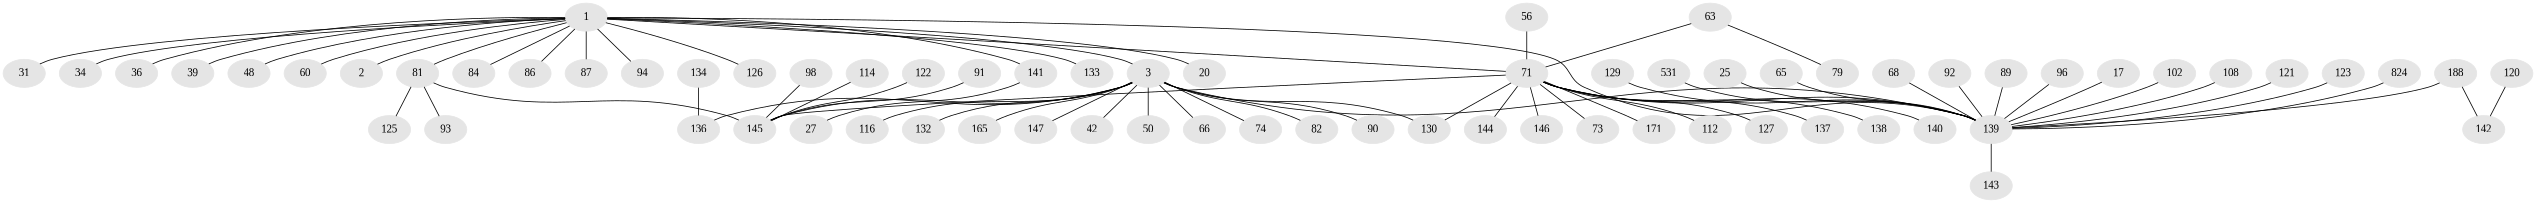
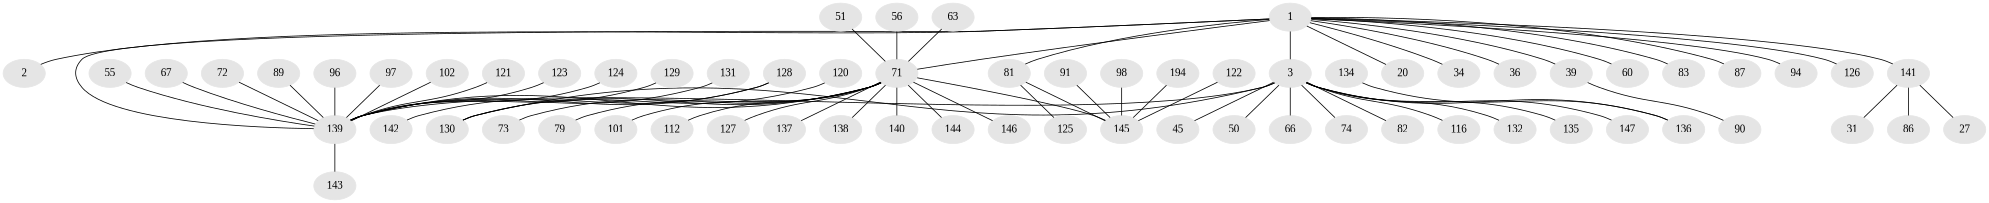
none -> (841, 17)
(235, 36) -> (1880, 101)
(1775, 44) -> (728, 101)
(558, 45) -> (1908, 102)
(249, 73) -> none
(474, 73) -> (1684, 73)
(867, 73) -> (1178, 73)
(1092, 73) -> none
(1669, 73) -> (728, 73)
(1725, 73) -> (110, 73)
(1781, 73) -> none
(1894, 73) -> (166, 73)
(1950, 73) -> (222, 73)
(2118, 73) -> (391, 73)
(2231, 73) -> none
(2399, 73) -> (616, 73)
(2456, 73) -> (784, 73)
(951, 101) -> none
(1261, 101) -> (1656, 101)
(2498, 101) -> (644, 101)
(446, 130) -> none
(980, 130) -> (1571, 130)
(1092, 130) -> (1178, 130)
(1654, 130) -> (616, 130)
